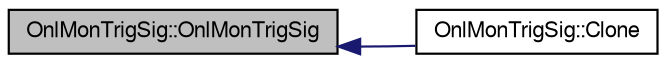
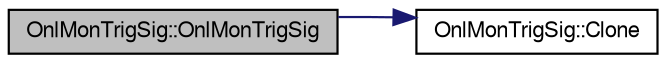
(388, 46) -> (366, 17)
